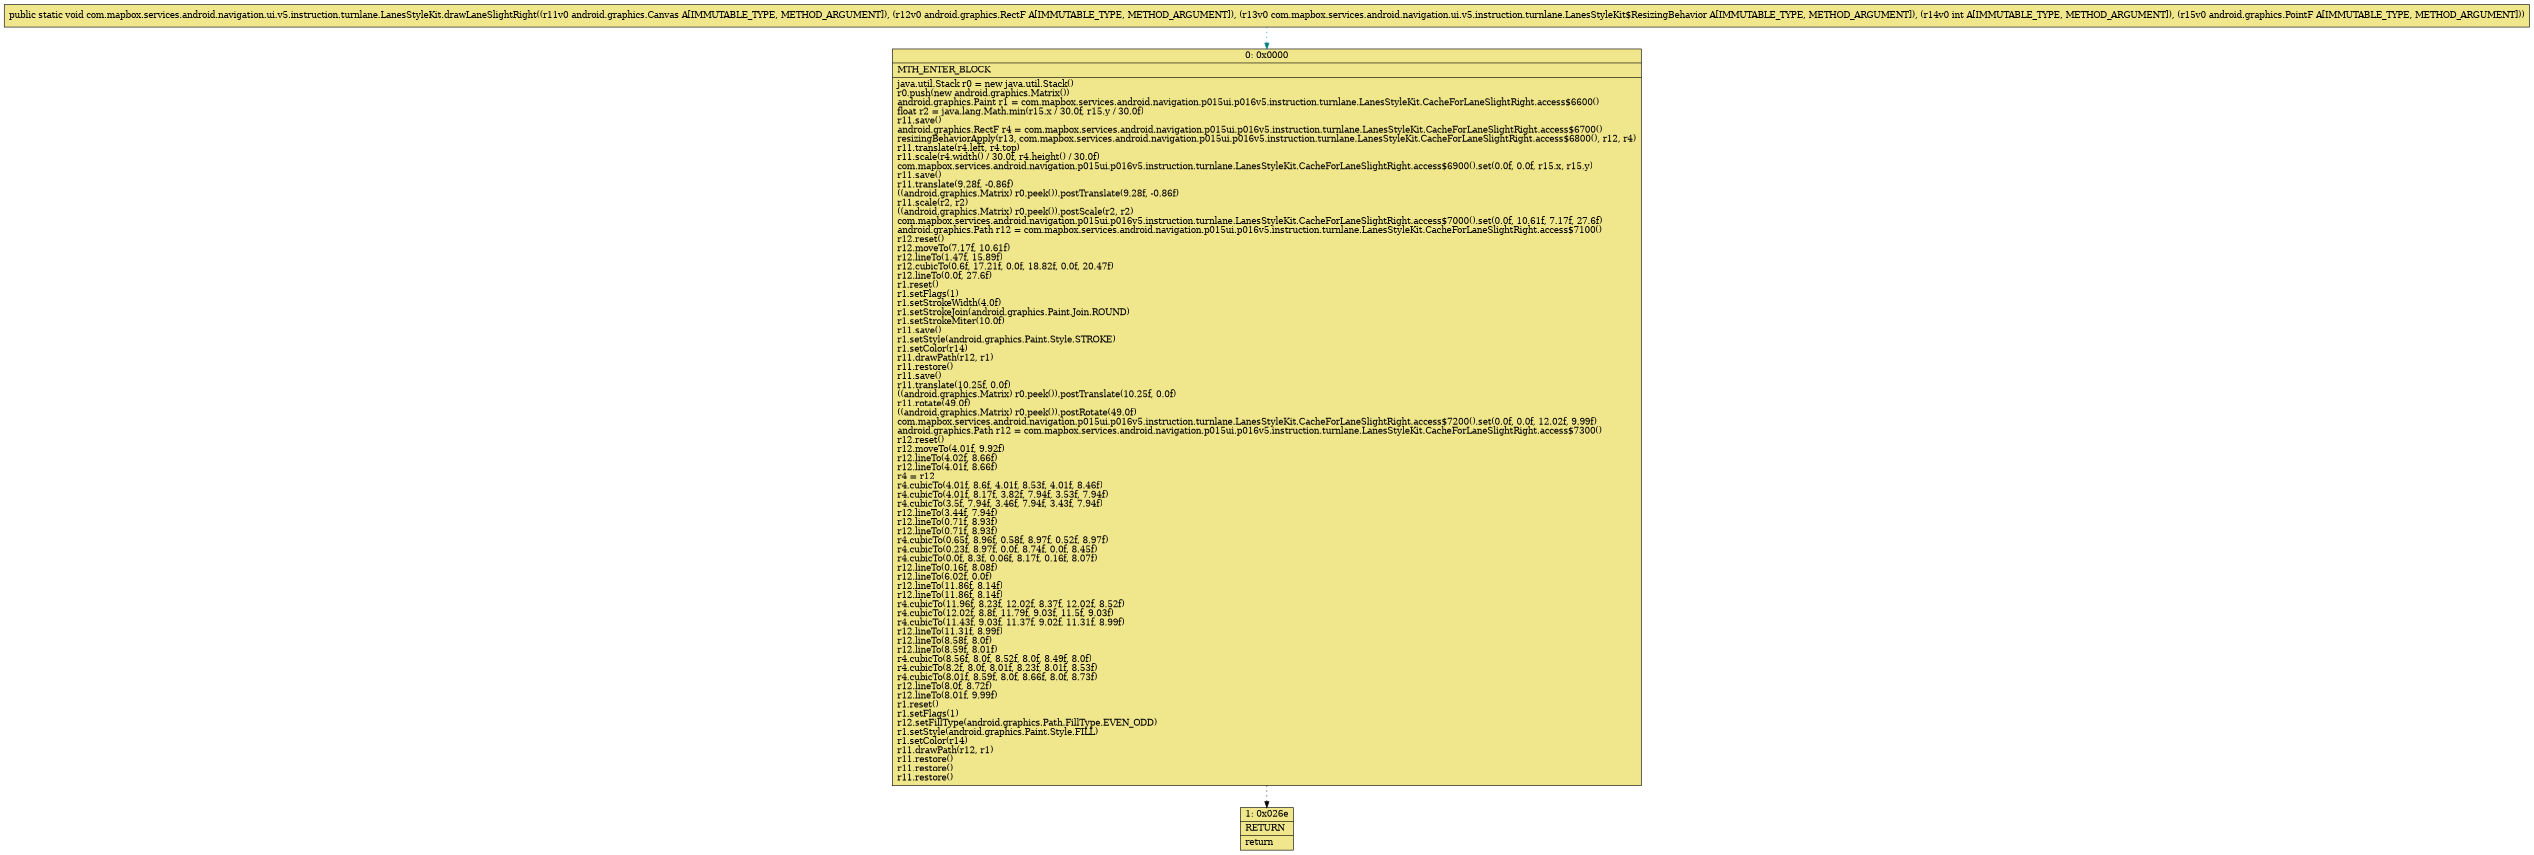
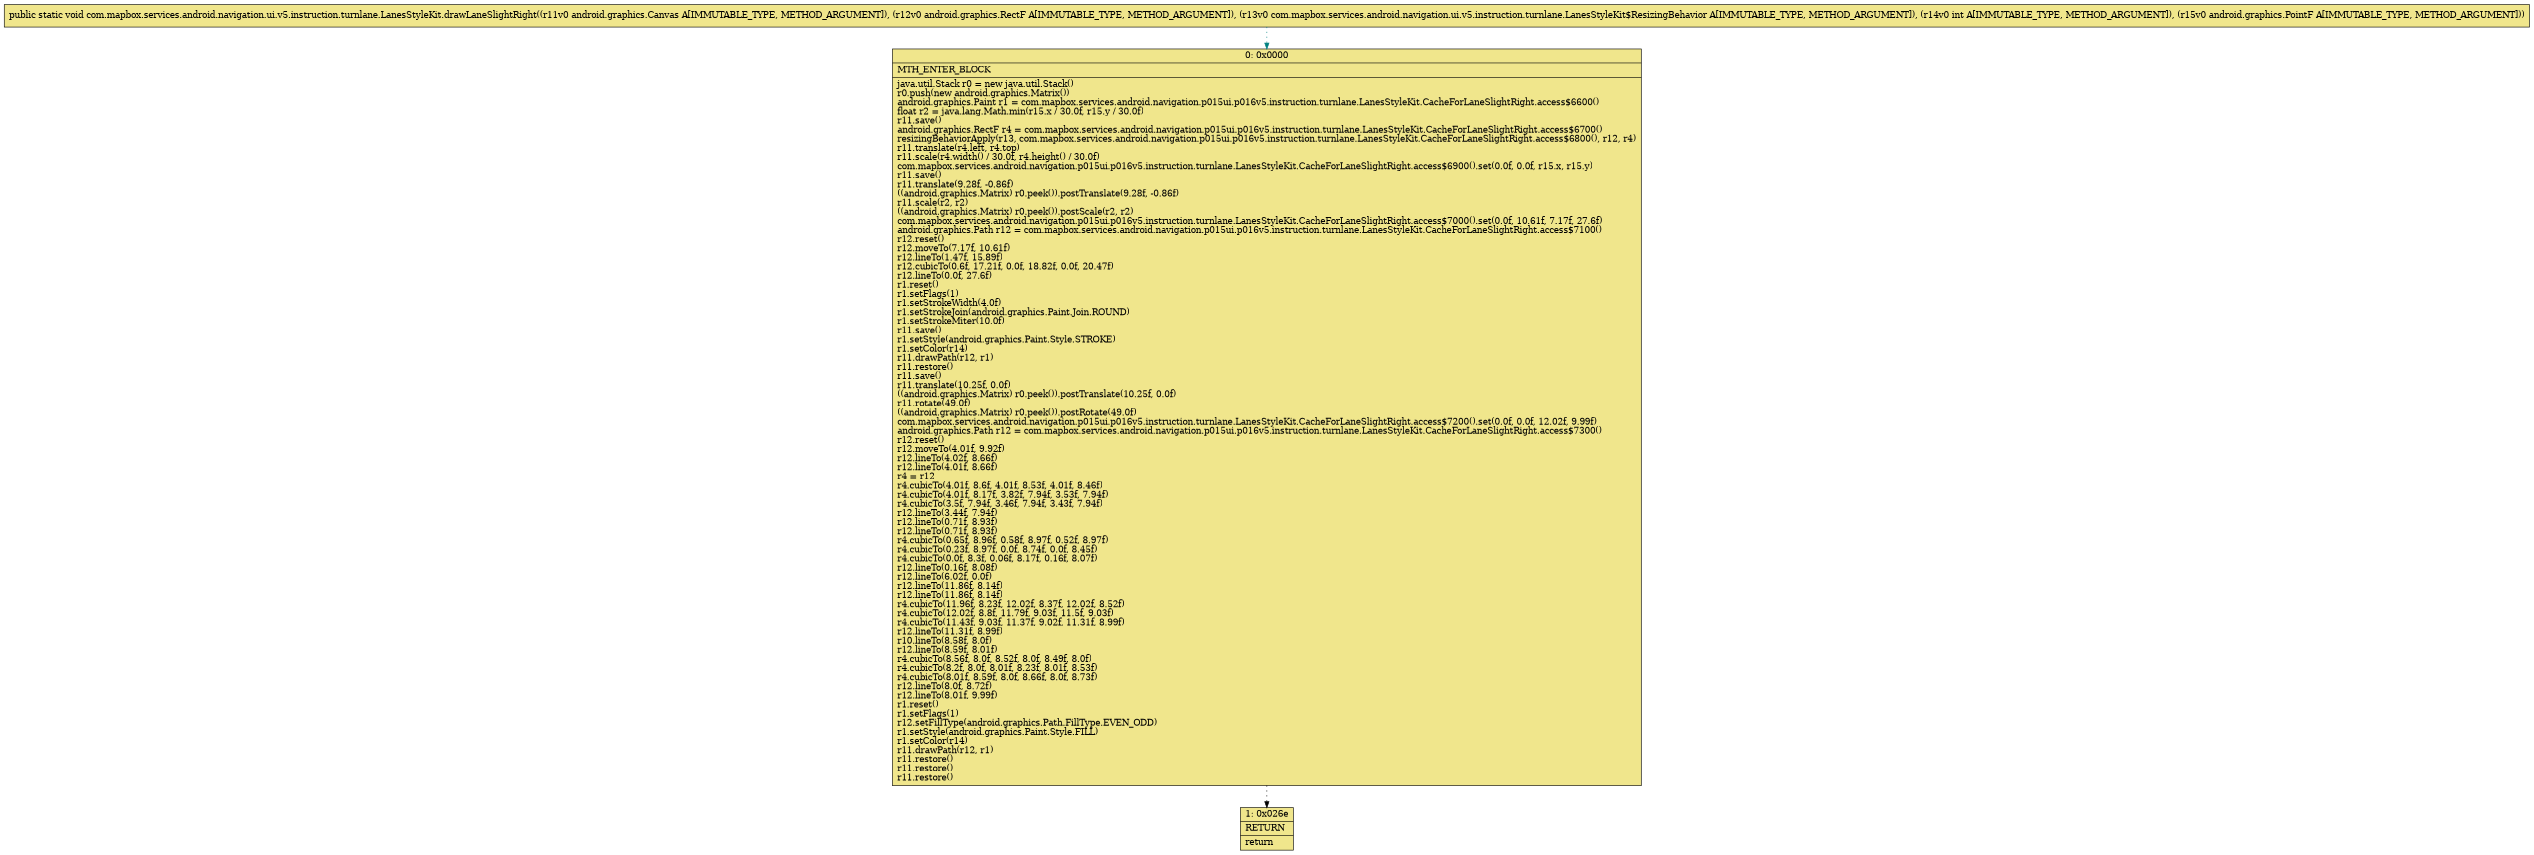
(945, 641) -> (945, 641)
